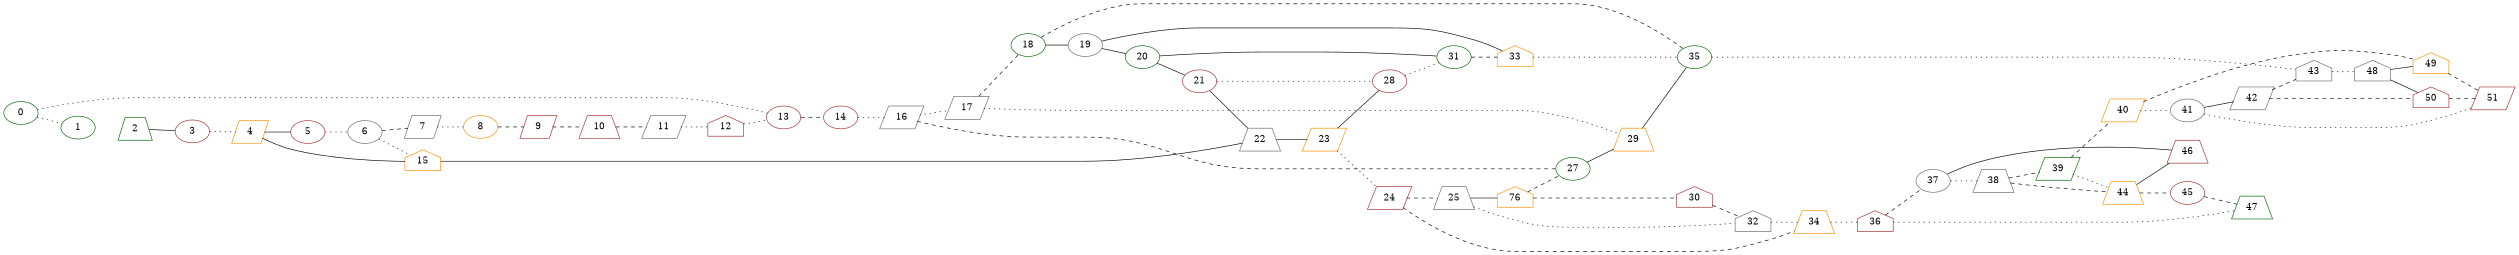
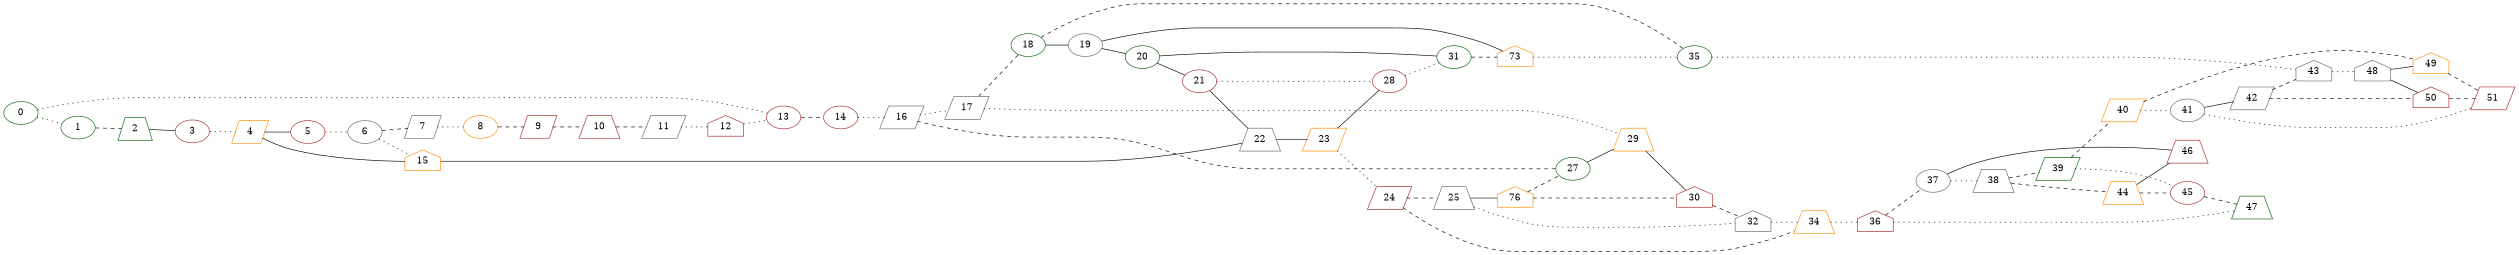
(1515, 57) -> (1515, 57)
(1664, 98) -> (1666, 171)
none -> (109, 128)
(2091, 181) -> (2125, 172)
